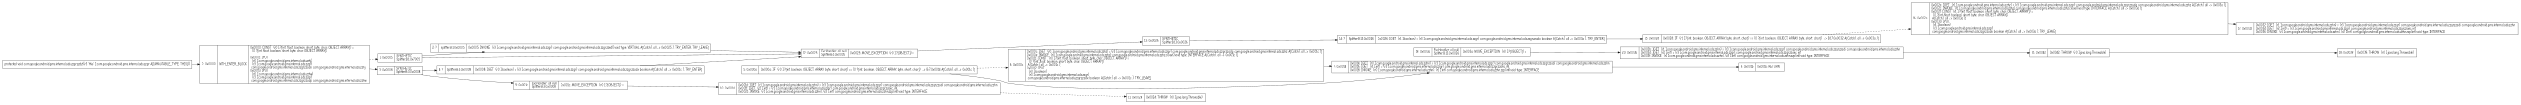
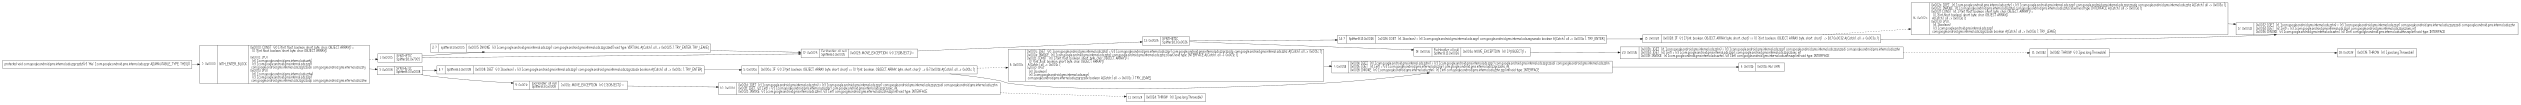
none -> (2078, 39)
none -> (1301, 46)
(1965, 53) -> (1965, 53)
(719, 61) -> (722, 70)
